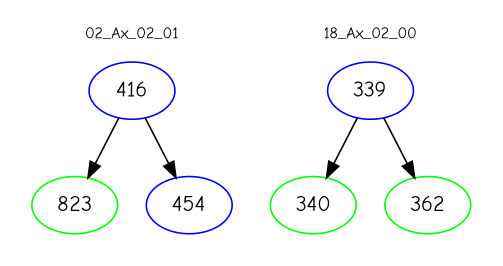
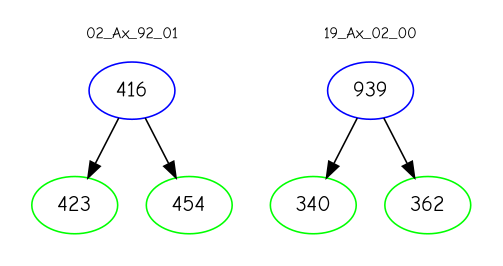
(132, 34) -> (132, 34)
(371, 34) -> (371, 34)
(371, 91) -> (371, 91)
(75, 205) -> (75, 205)
(189, 205) -> (189, 205)
